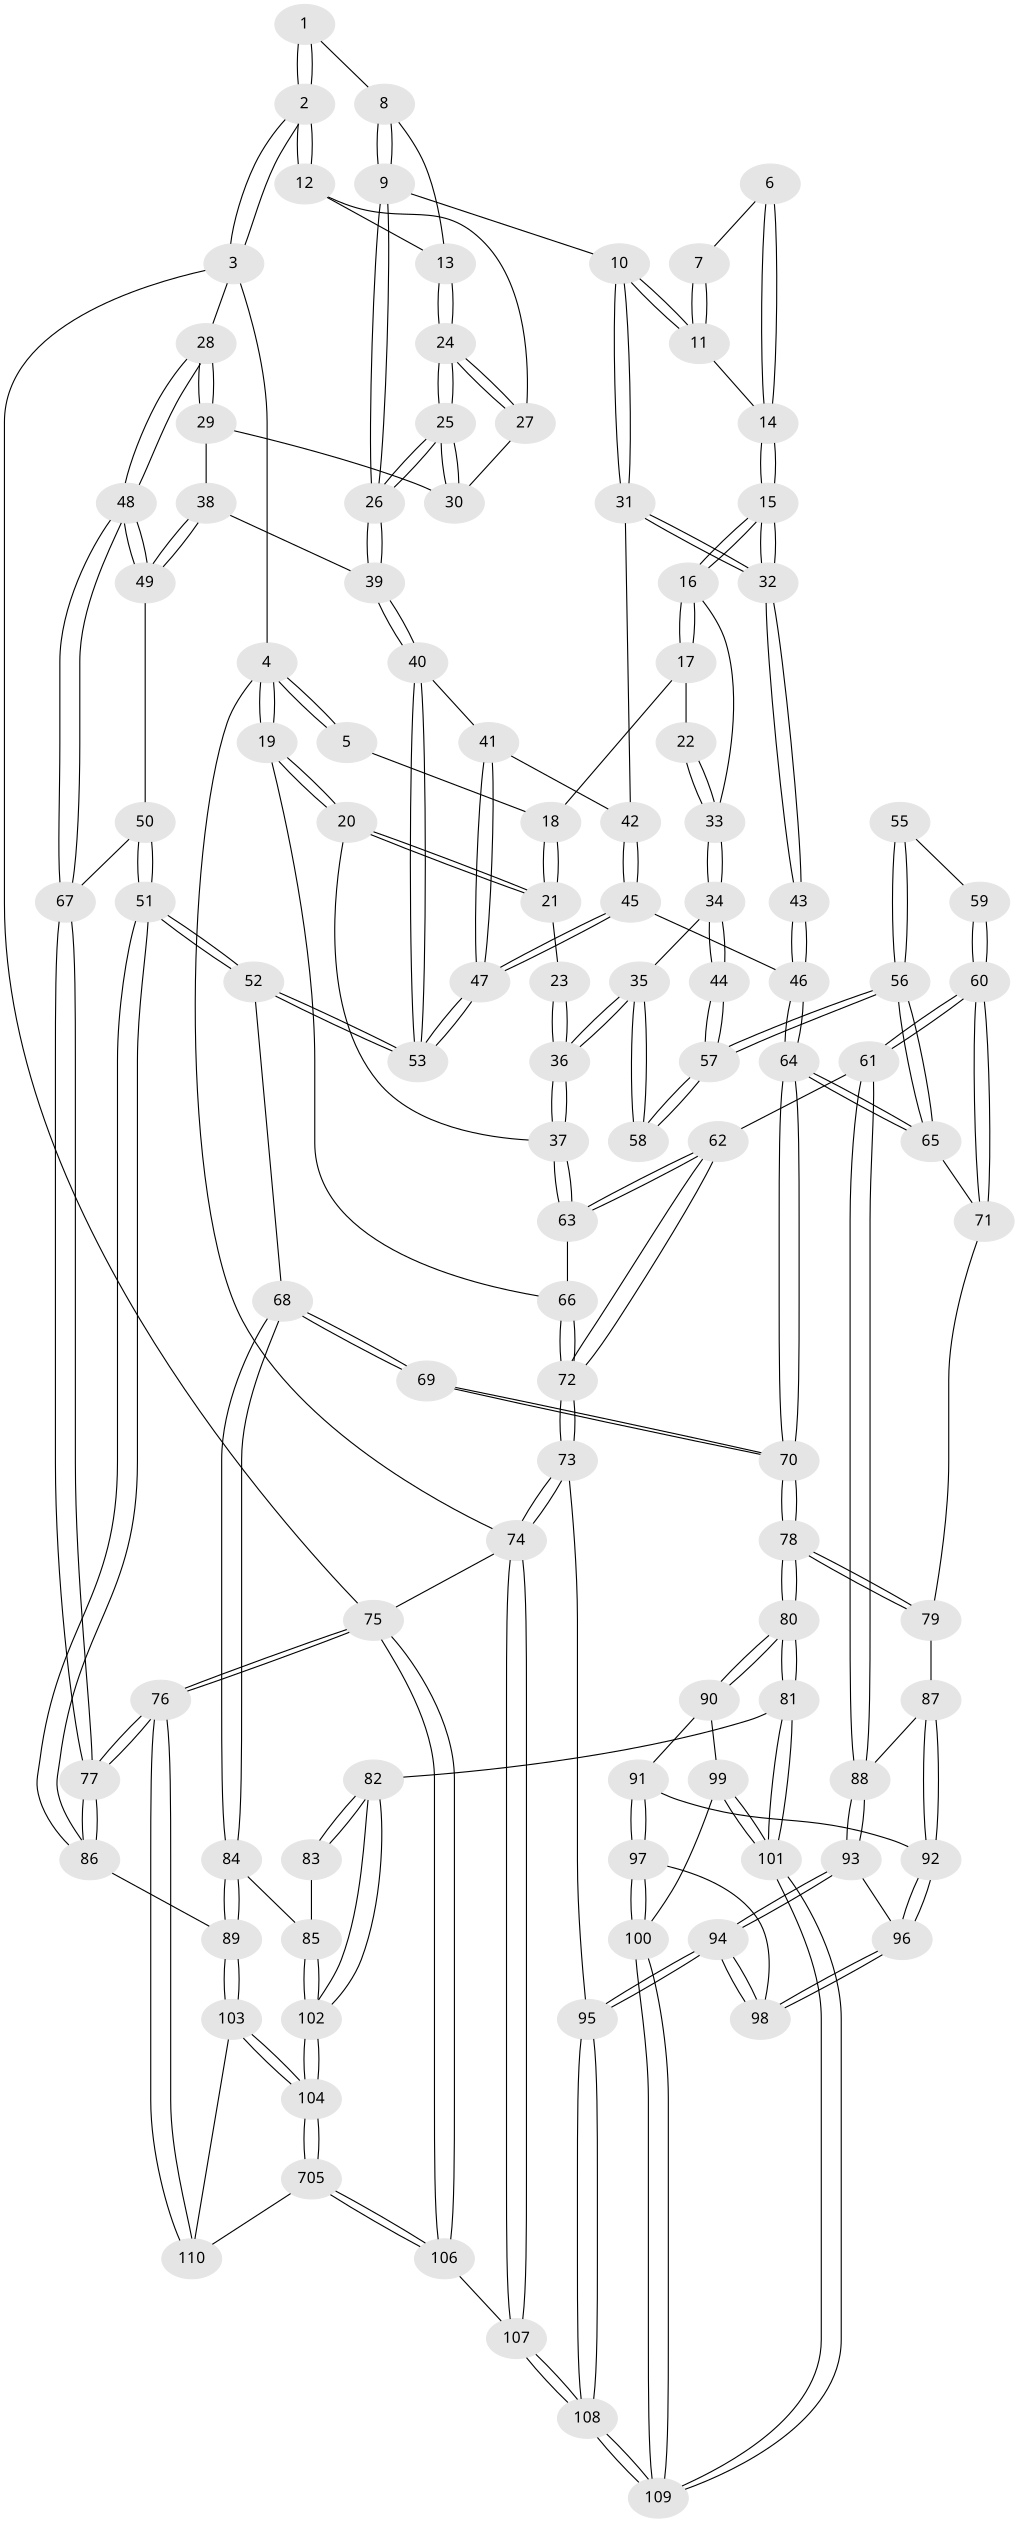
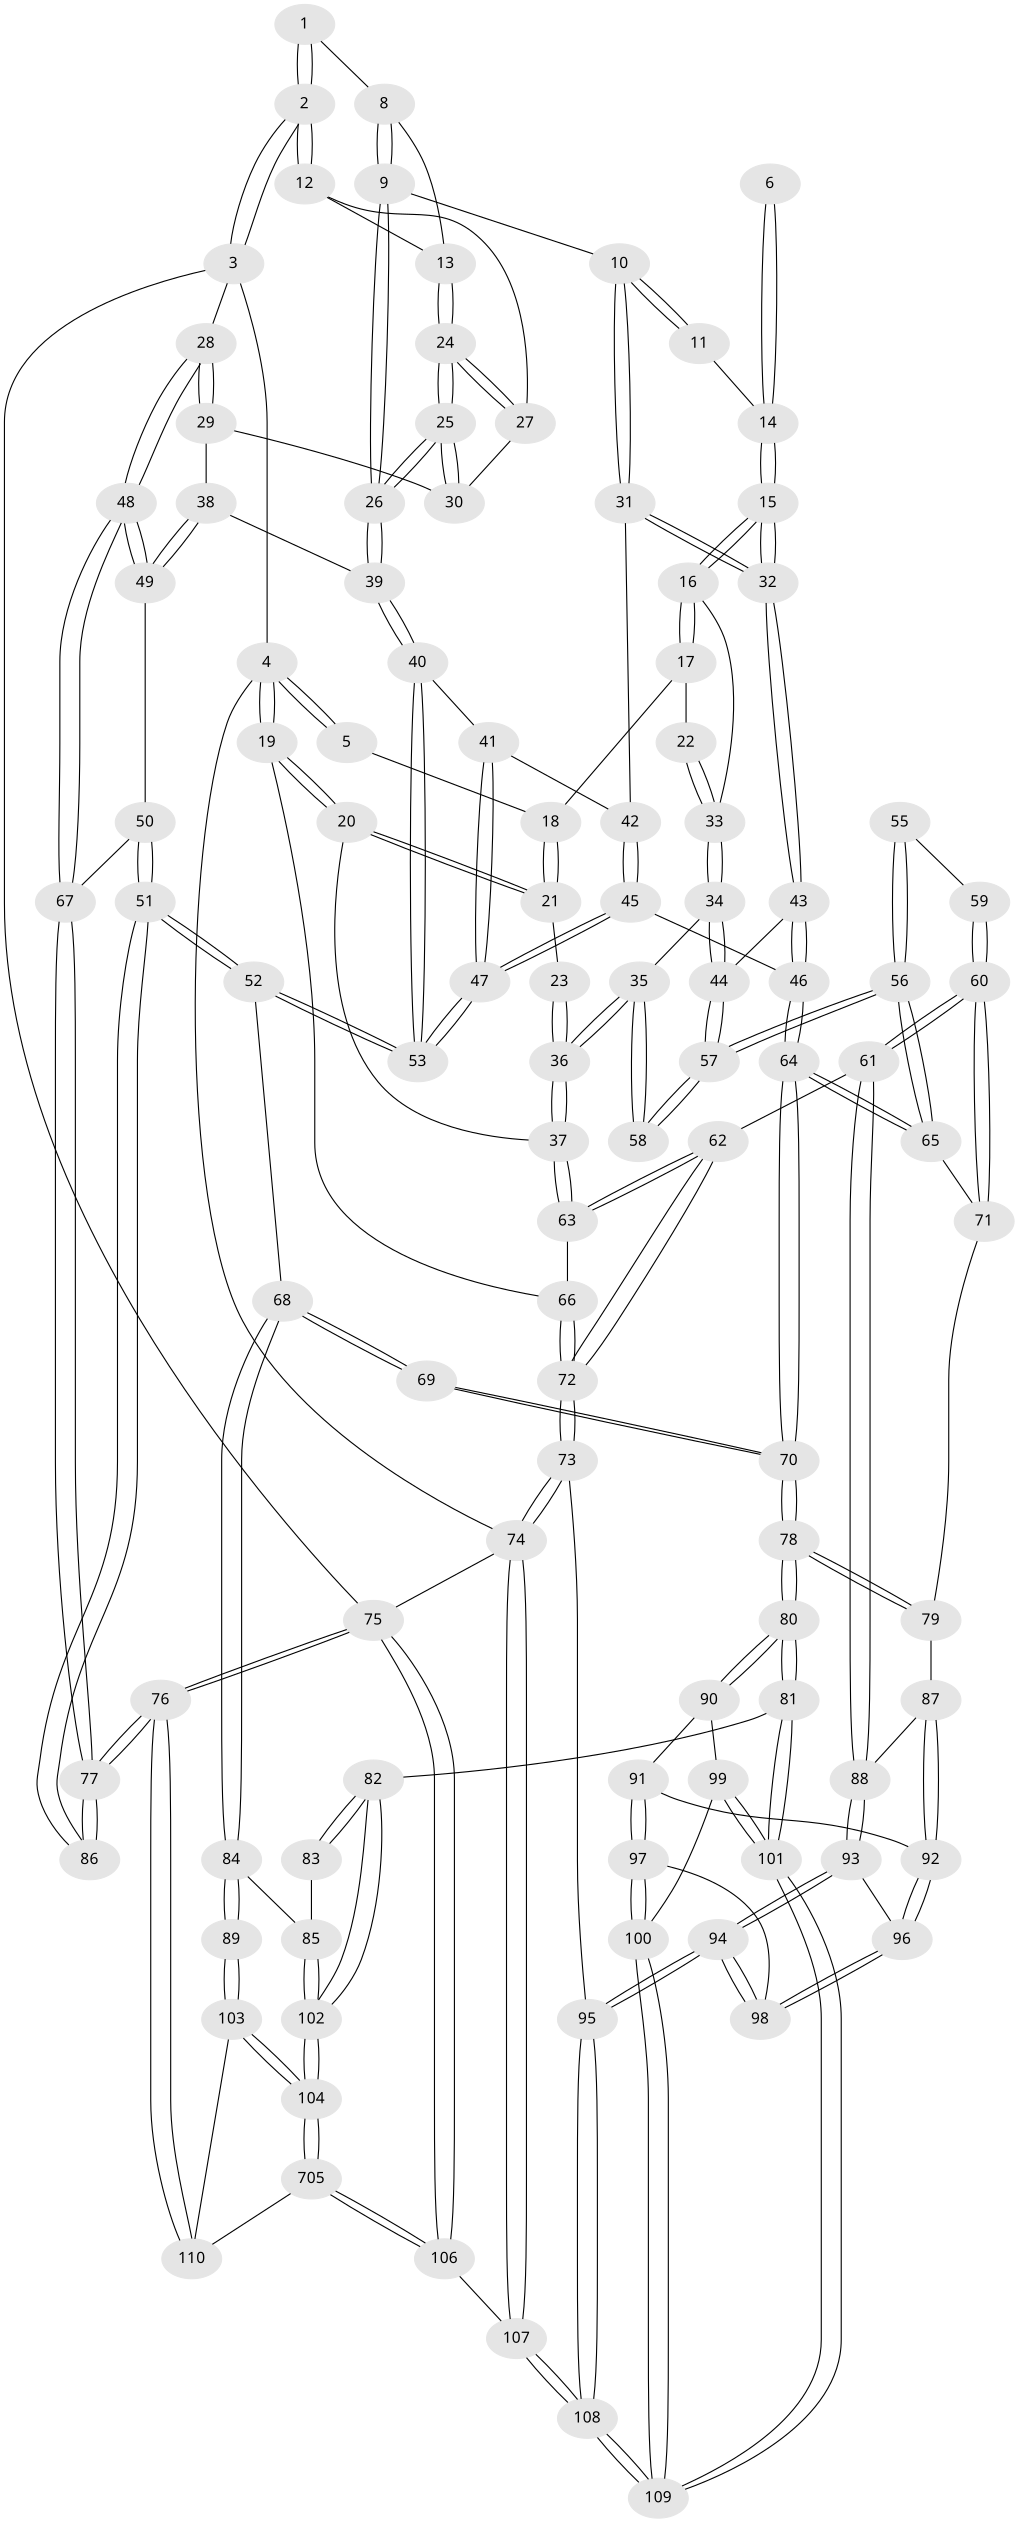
(699, 264) -> none
none -> (759, 942)
(161, 1900) -> none
